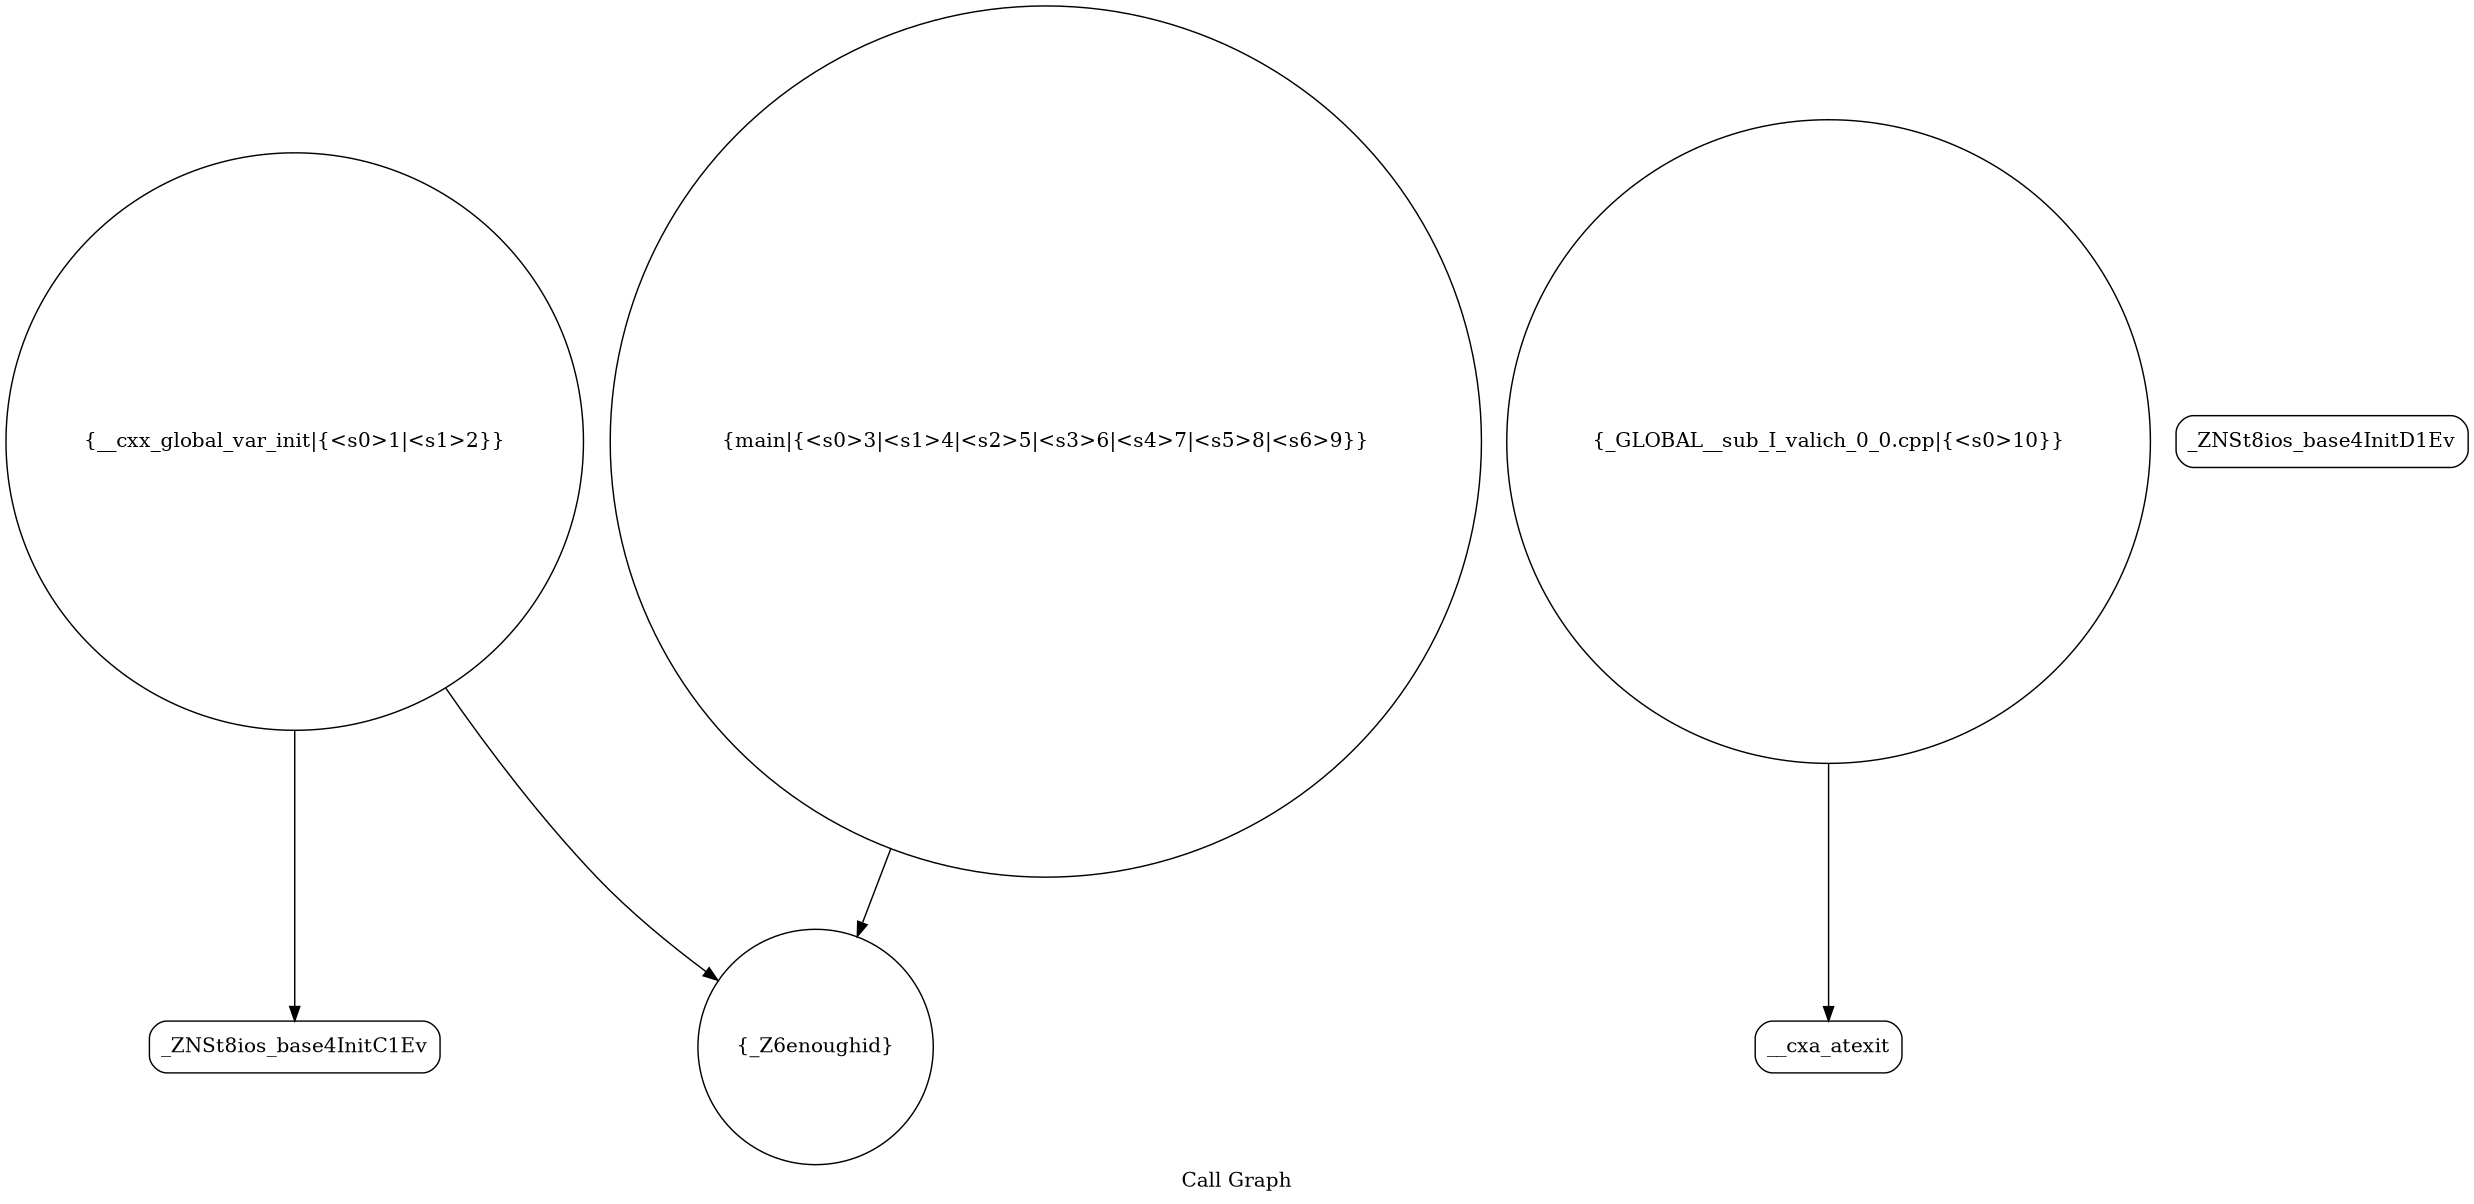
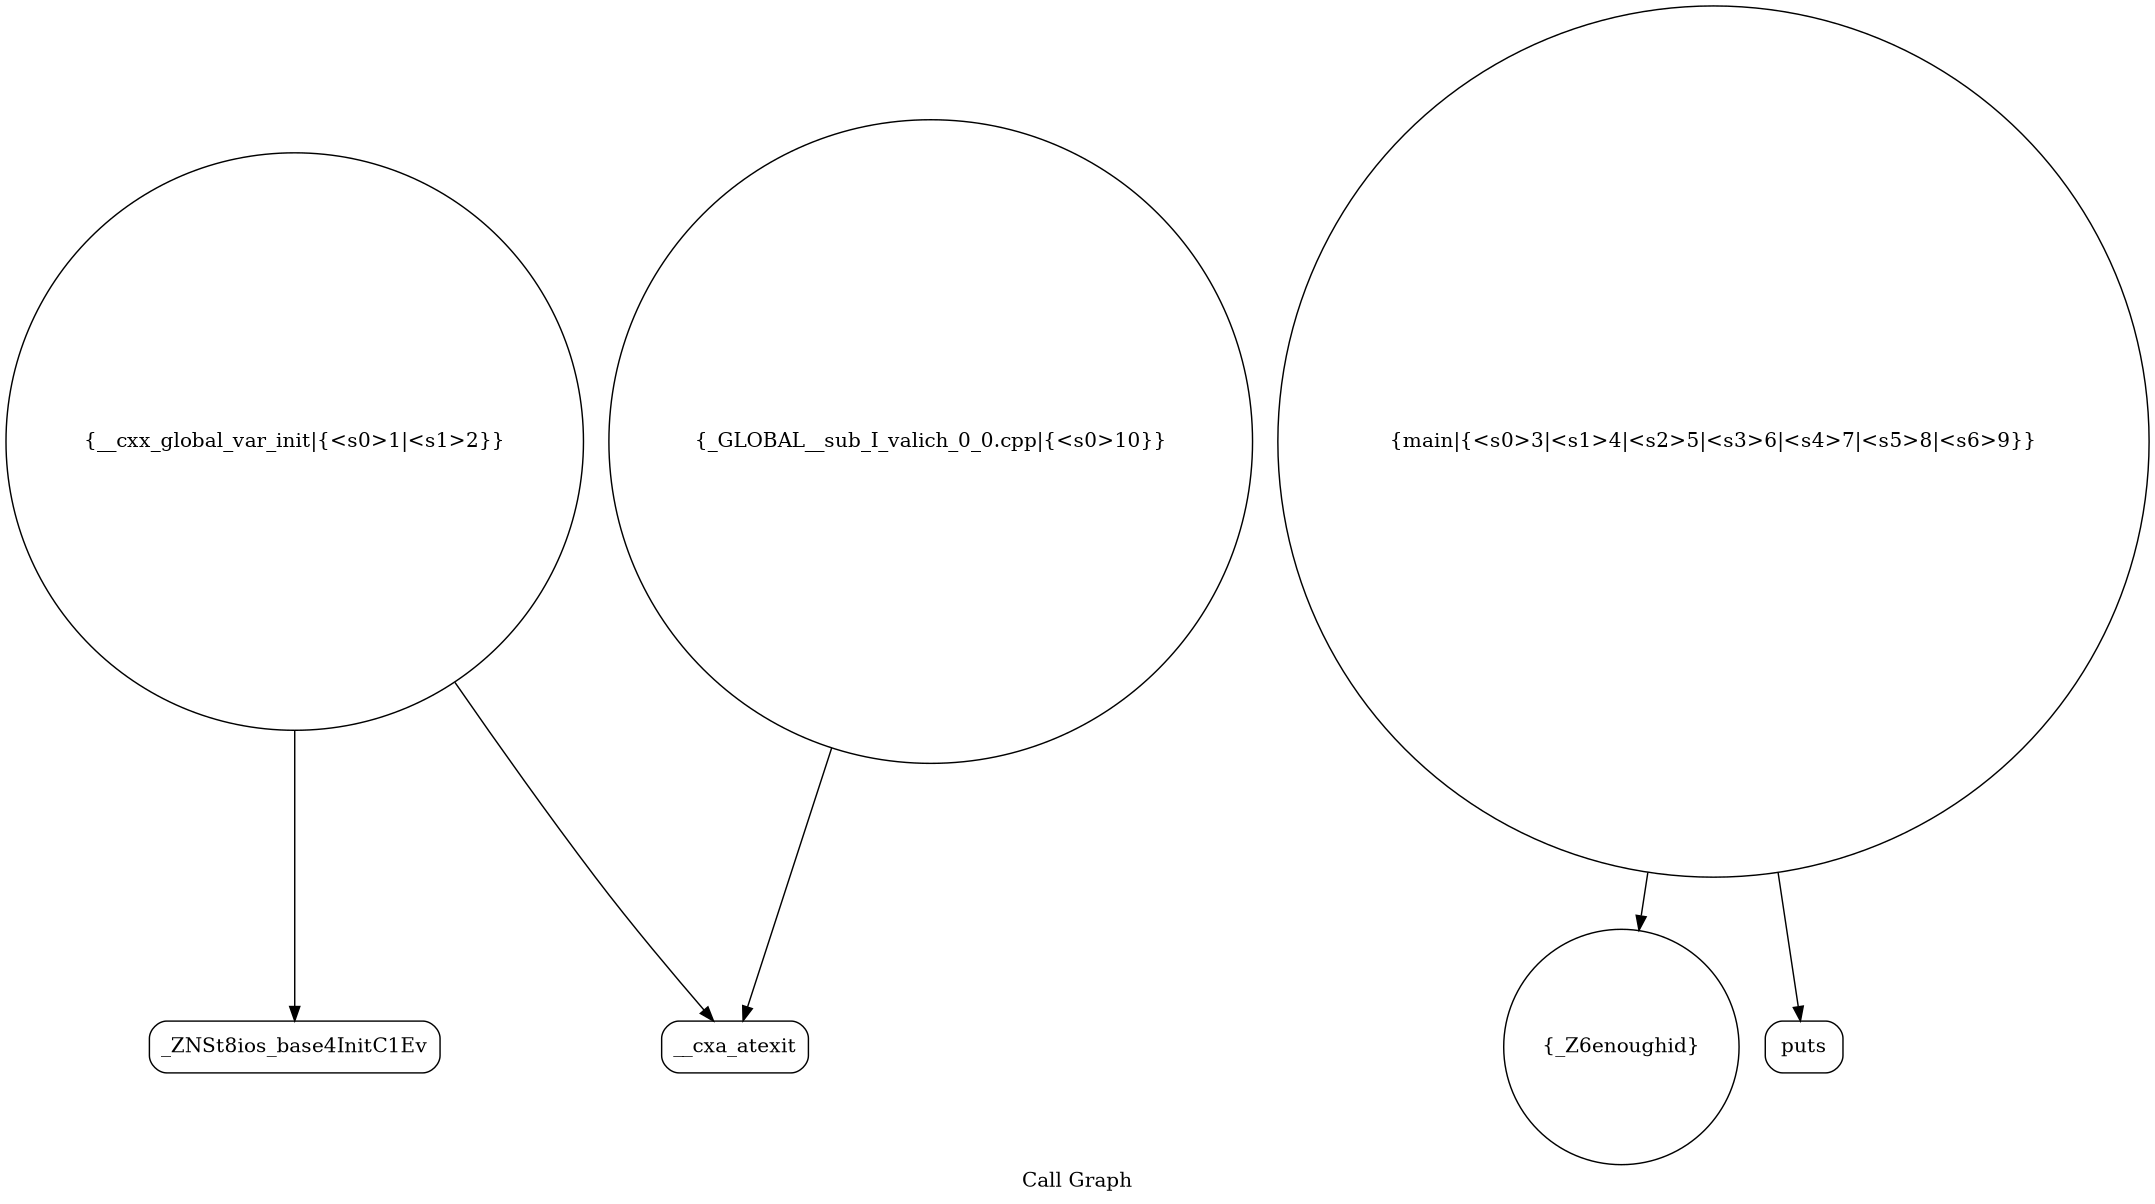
(2322, 442) -> none
(564, 841) -> (575, 850)
none -> (1804, 1047)
